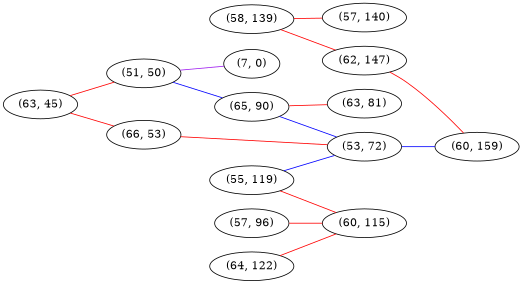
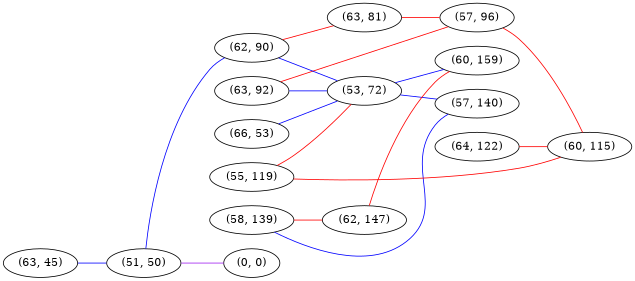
(308, 18) -> (408, 240)
none -> (421, 18)
(252, 64) -> (252, 263)
(92, 89) -> (92, 263)
none -> (252, 91)
none -> (416, 97)
(252, 107) -> (252, 48)
(92, 120) -> none
(254, 141) -> (308, 112)
(309, 163) -> (316, 138)
